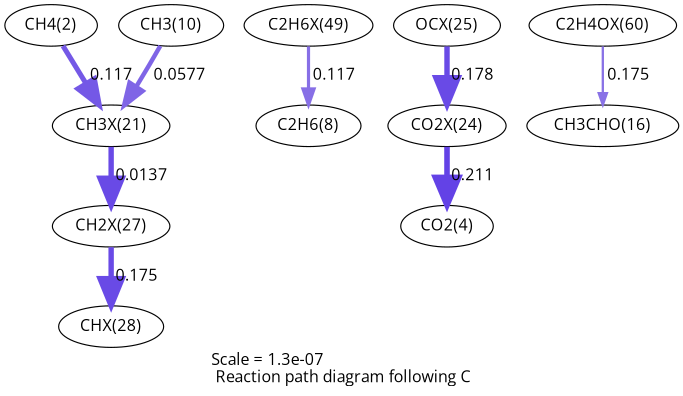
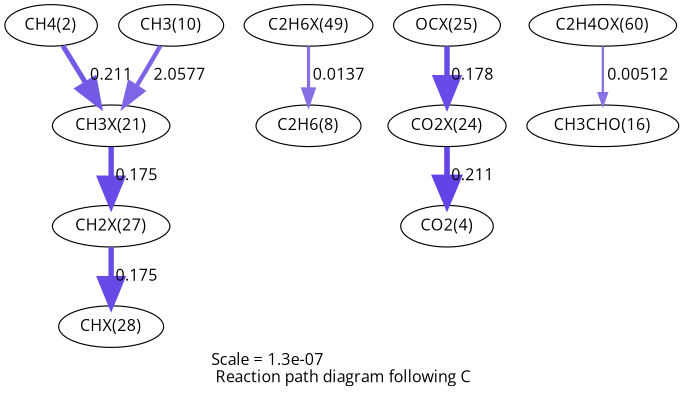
(109, 76) -> (109, 76)
(178, 76) -> (178, 76)
(332, 76) -> (337, 76)
(626, 76) -> (636, 76)
(139, 176) -> (135, 176)
